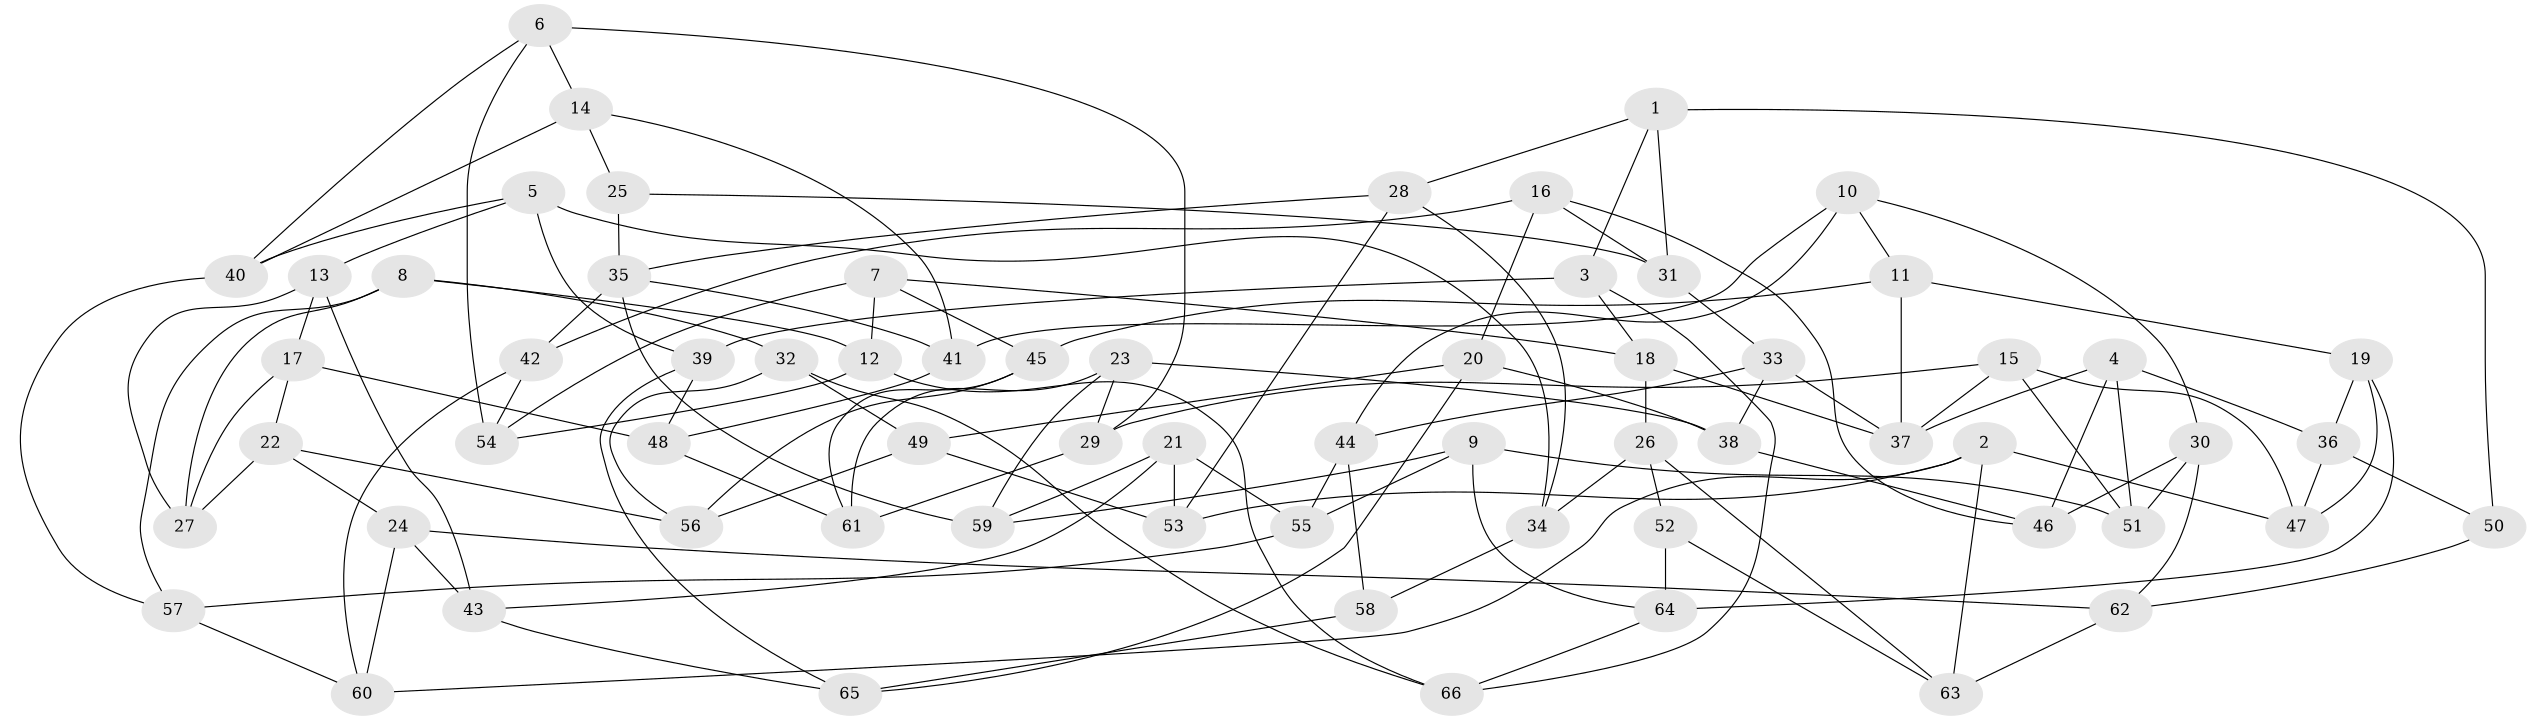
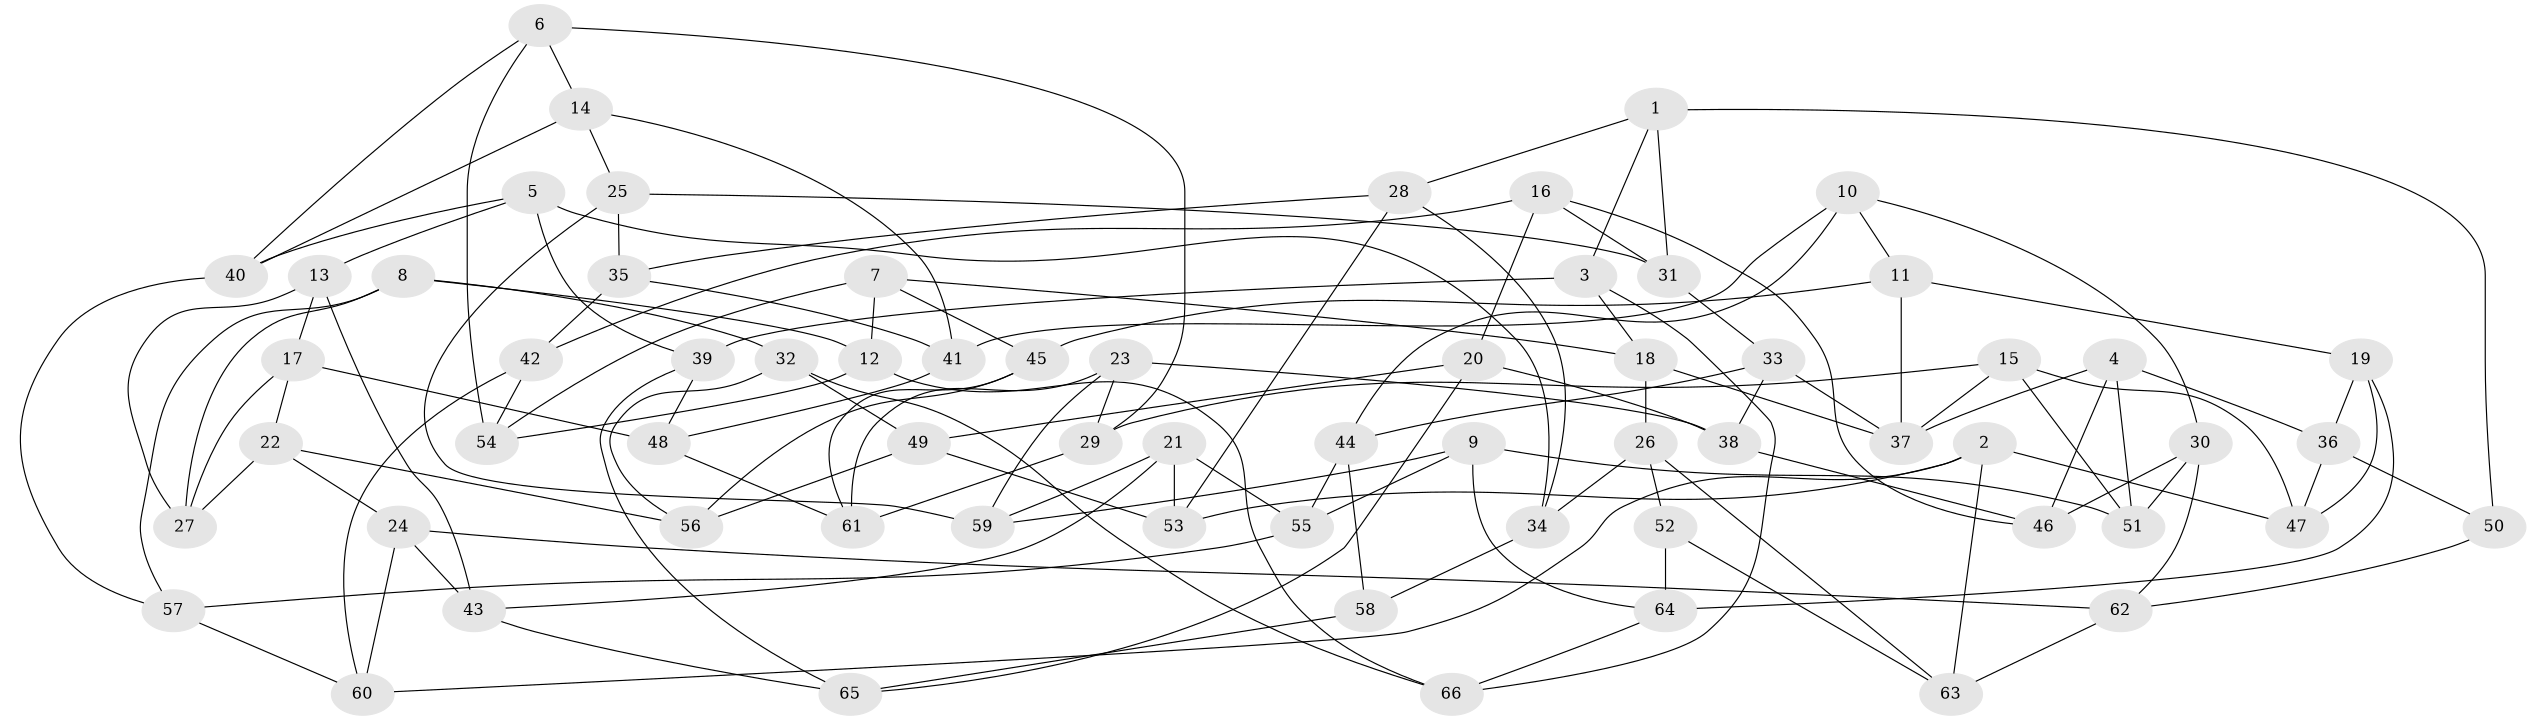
(756, 450) -> (533, 486)
